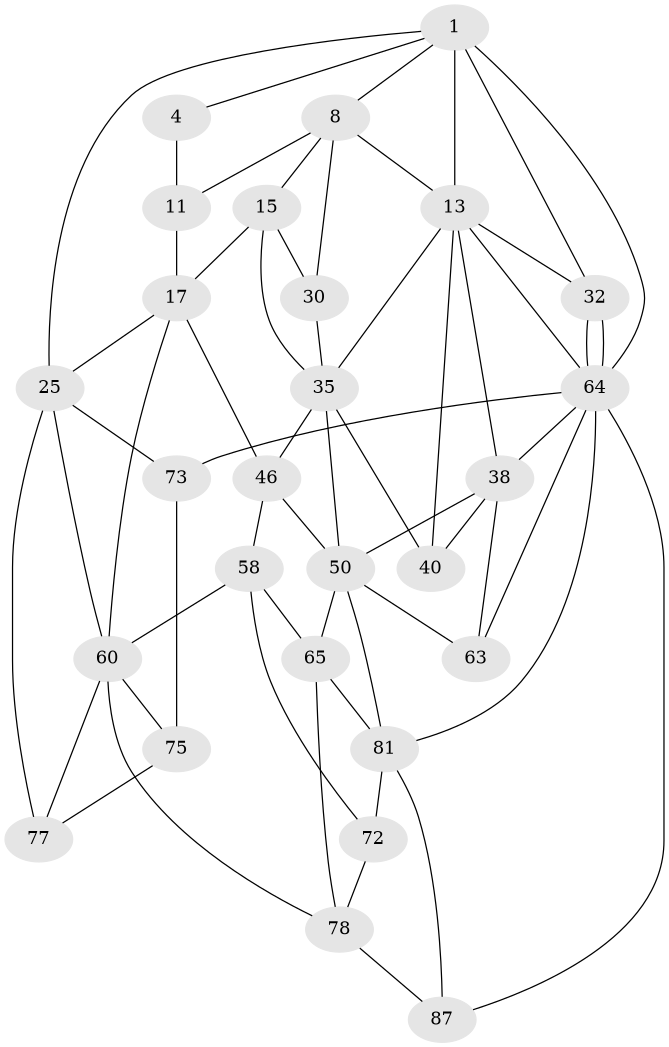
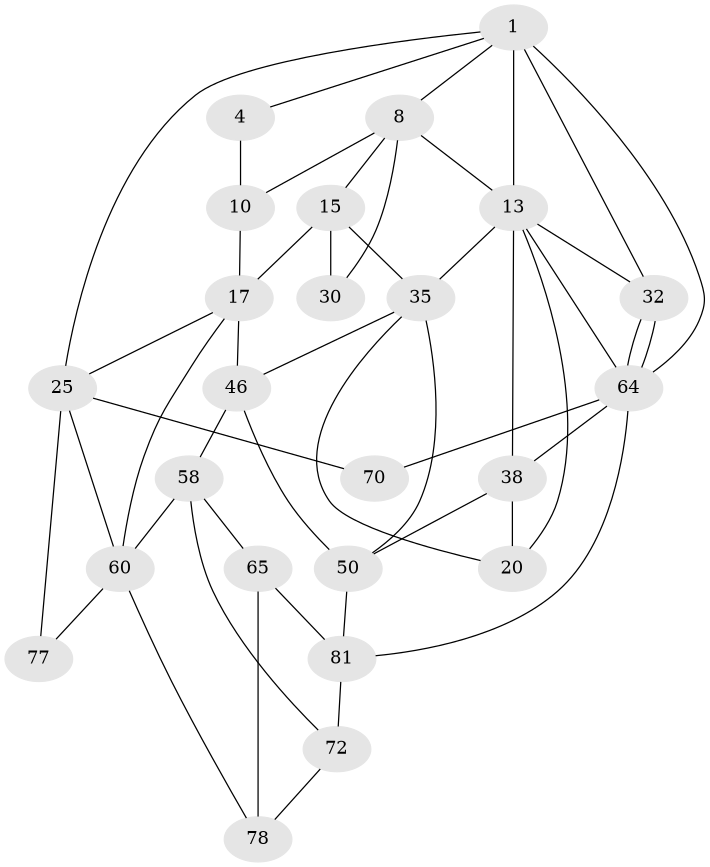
(177, 208) -> (241, 208)
(319, 343) -> none
(177, 479) -> (375, 479)
(431, 569) -> (512, 569)
(328, 614) -> none
(476, 659) -> none
(177, 749) -> none
(442, 1020) -> none
